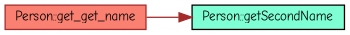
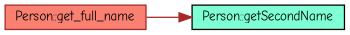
(76, 17) -> (76, 17)
